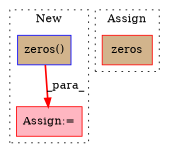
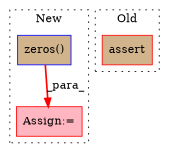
(127, 19) -> (127, 19)
(127, 50) -> (127, 50)
